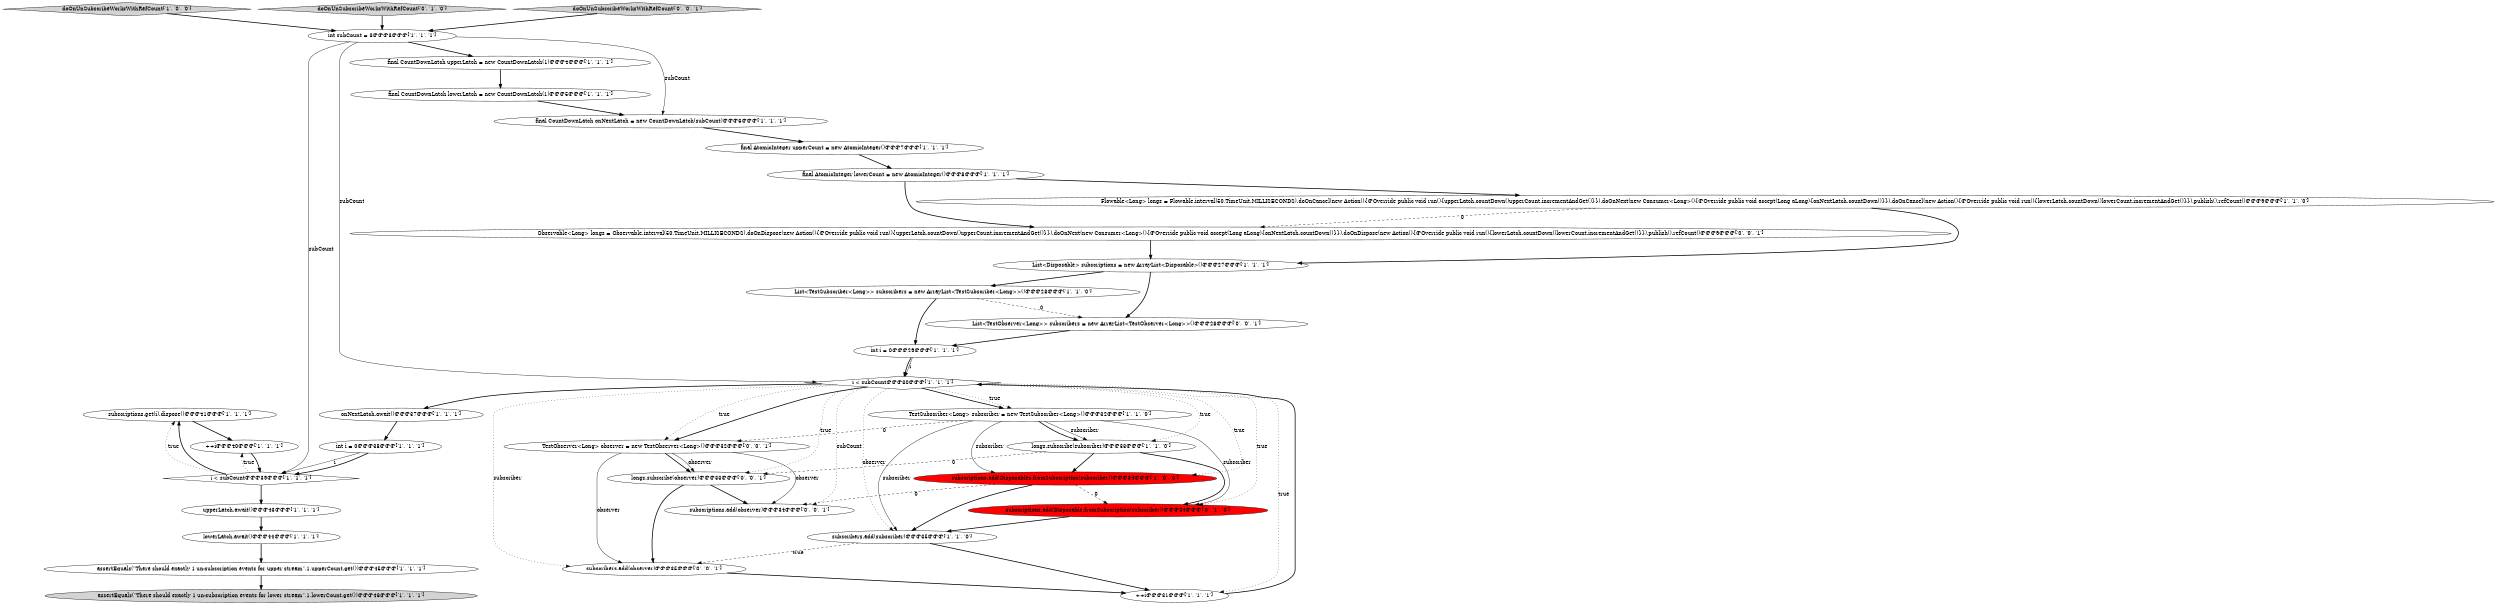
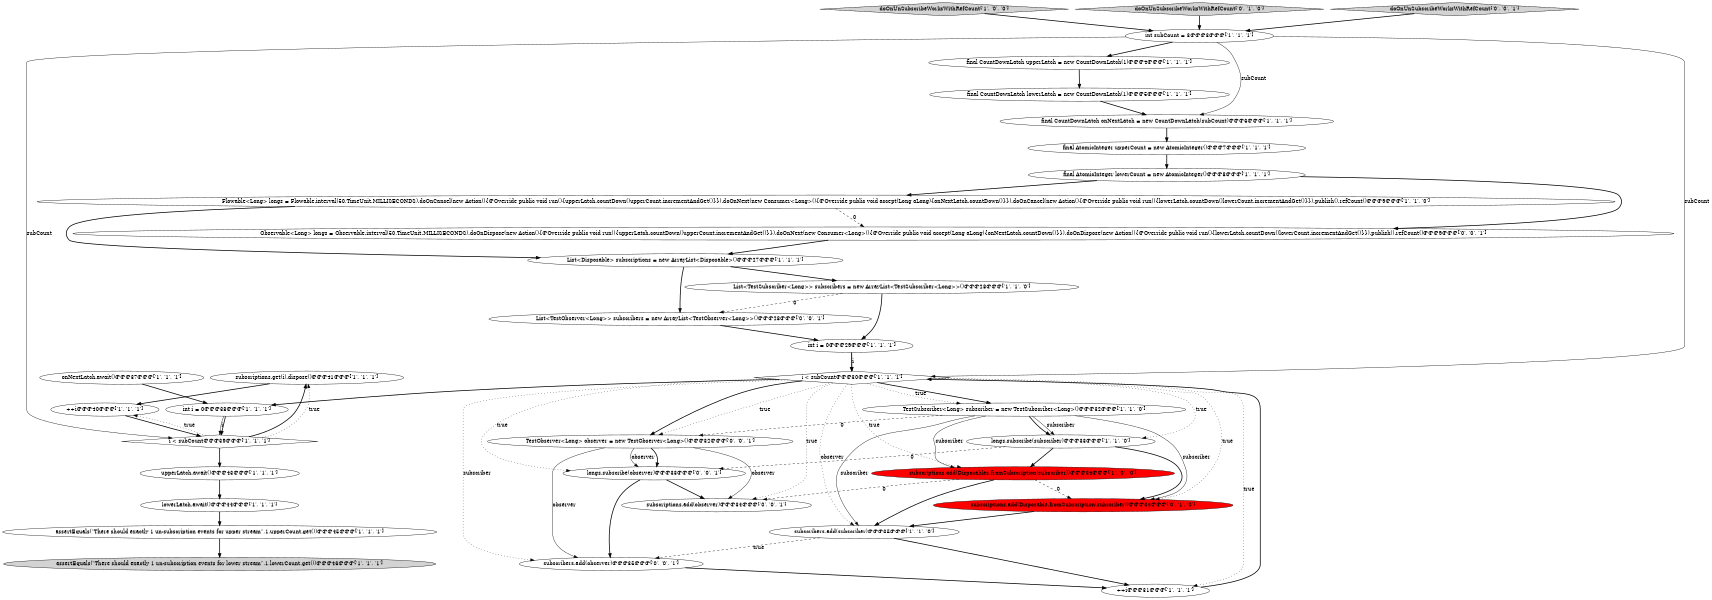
(624, 388) -> (527, 387)
(849, 447) -> (812, 441)
